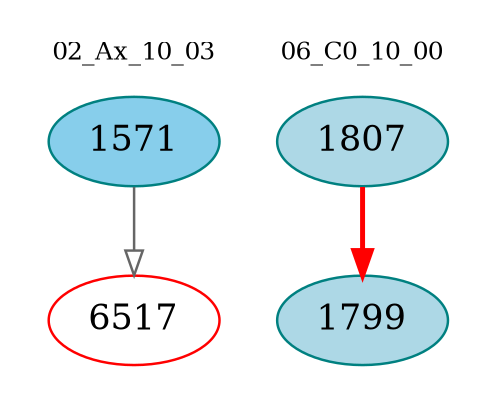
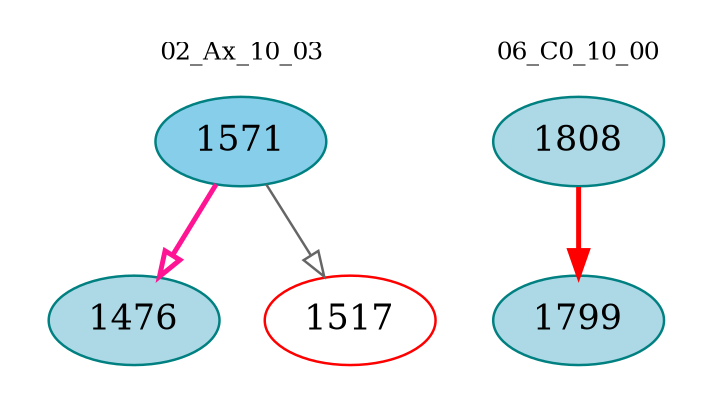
(363, 142) -> (579, 142)
(134, 320) -> (350, 320)
none -> (134, 320)
